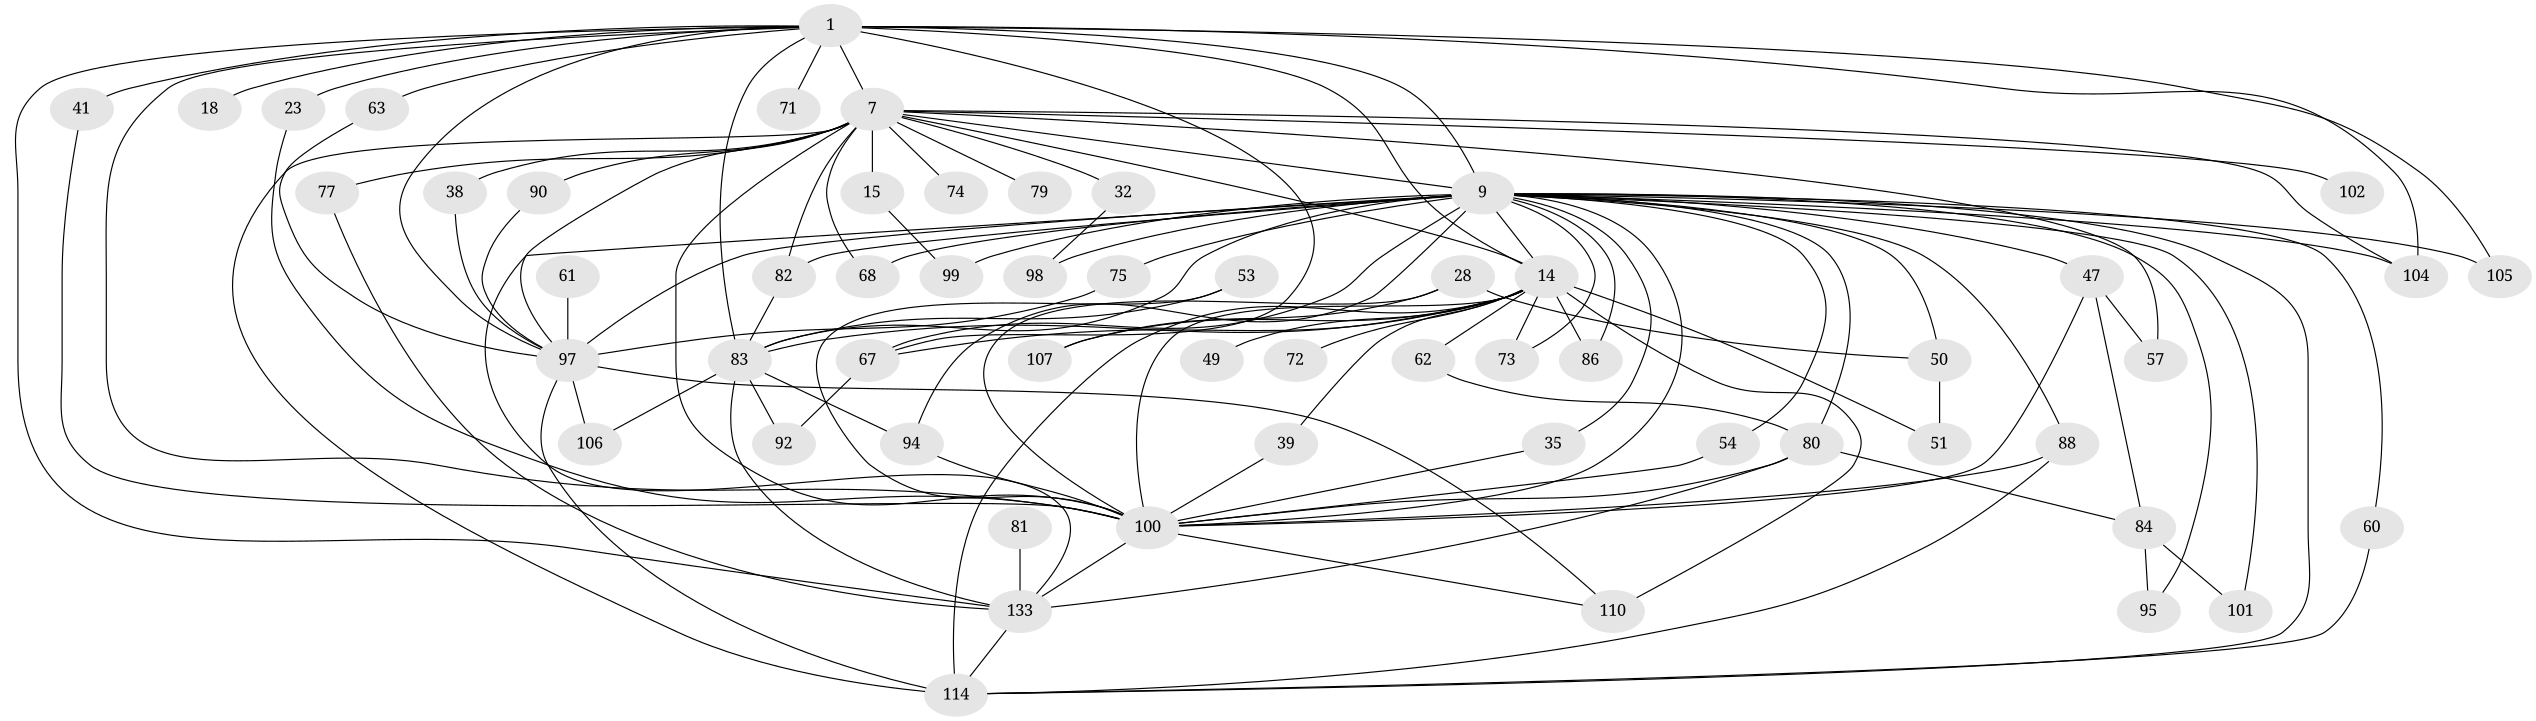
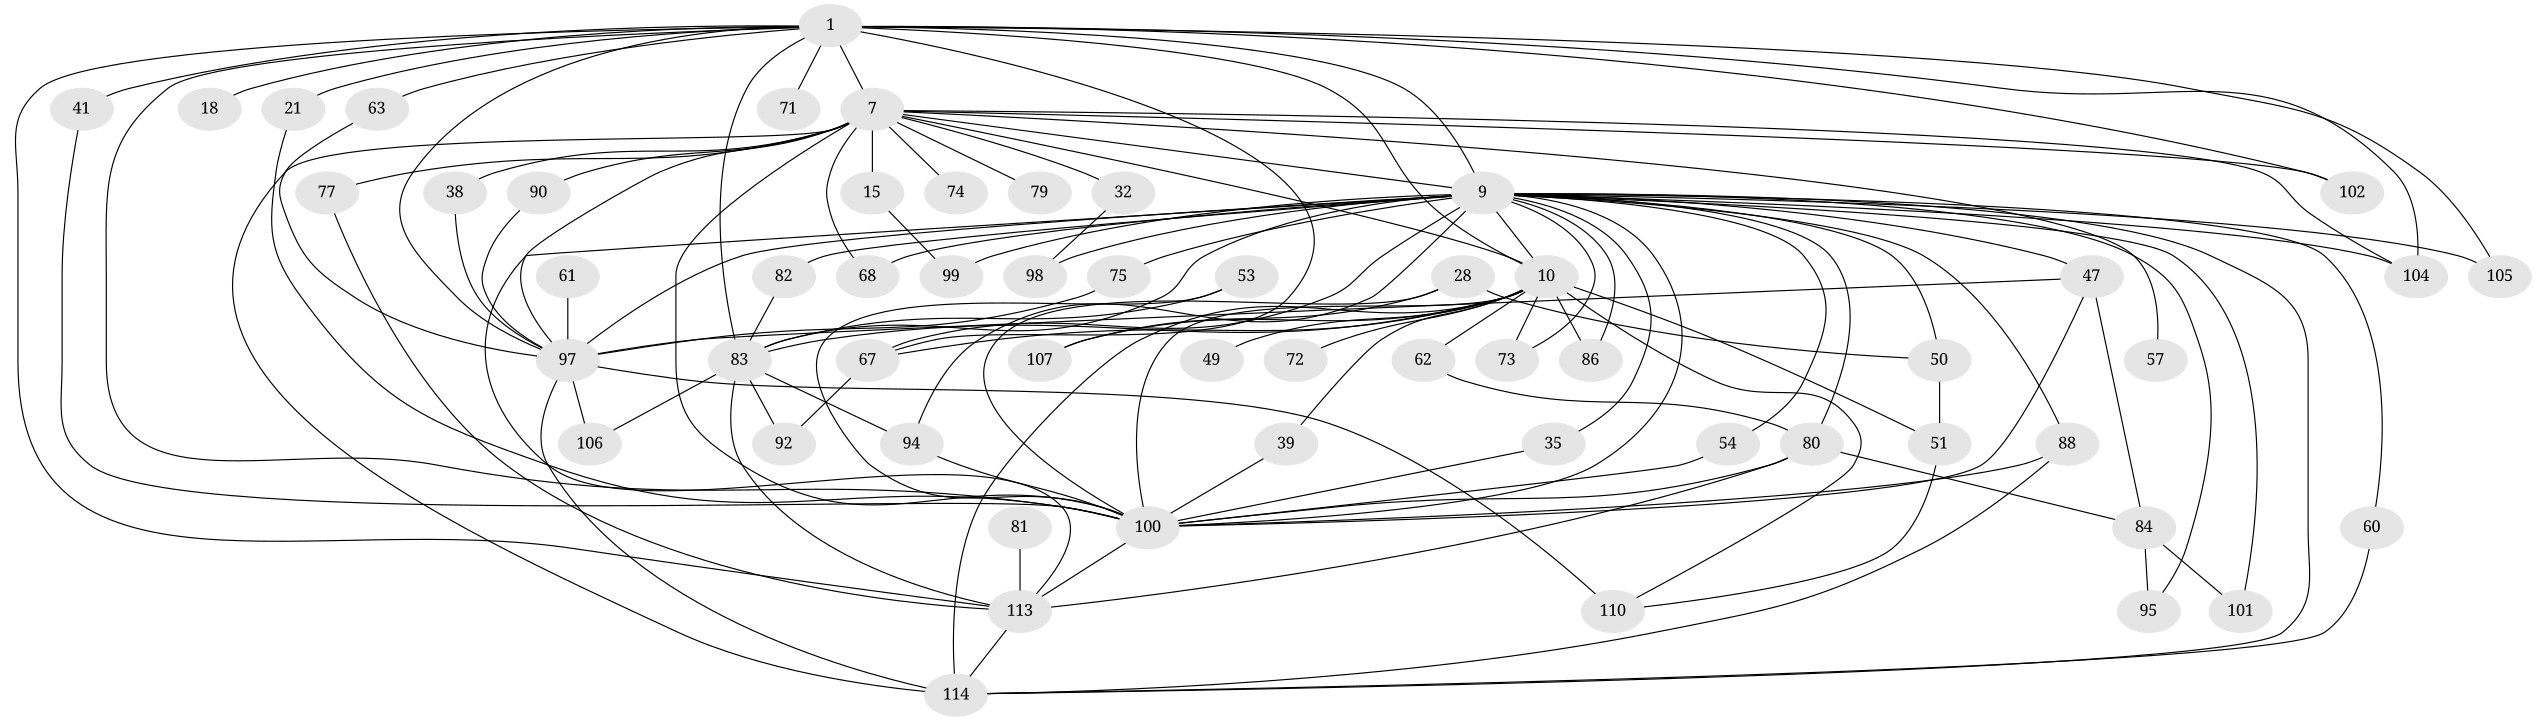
none -> (1600, 60)
(293, 109) -> (293, 109)
(814, 187) -> none
(1547, 277) -> (1547, 277)
(2124, 319) -> (1146, 318)
(1380, 570) -> (1818, 578)
(1020, 611) -> (1020, 611)
